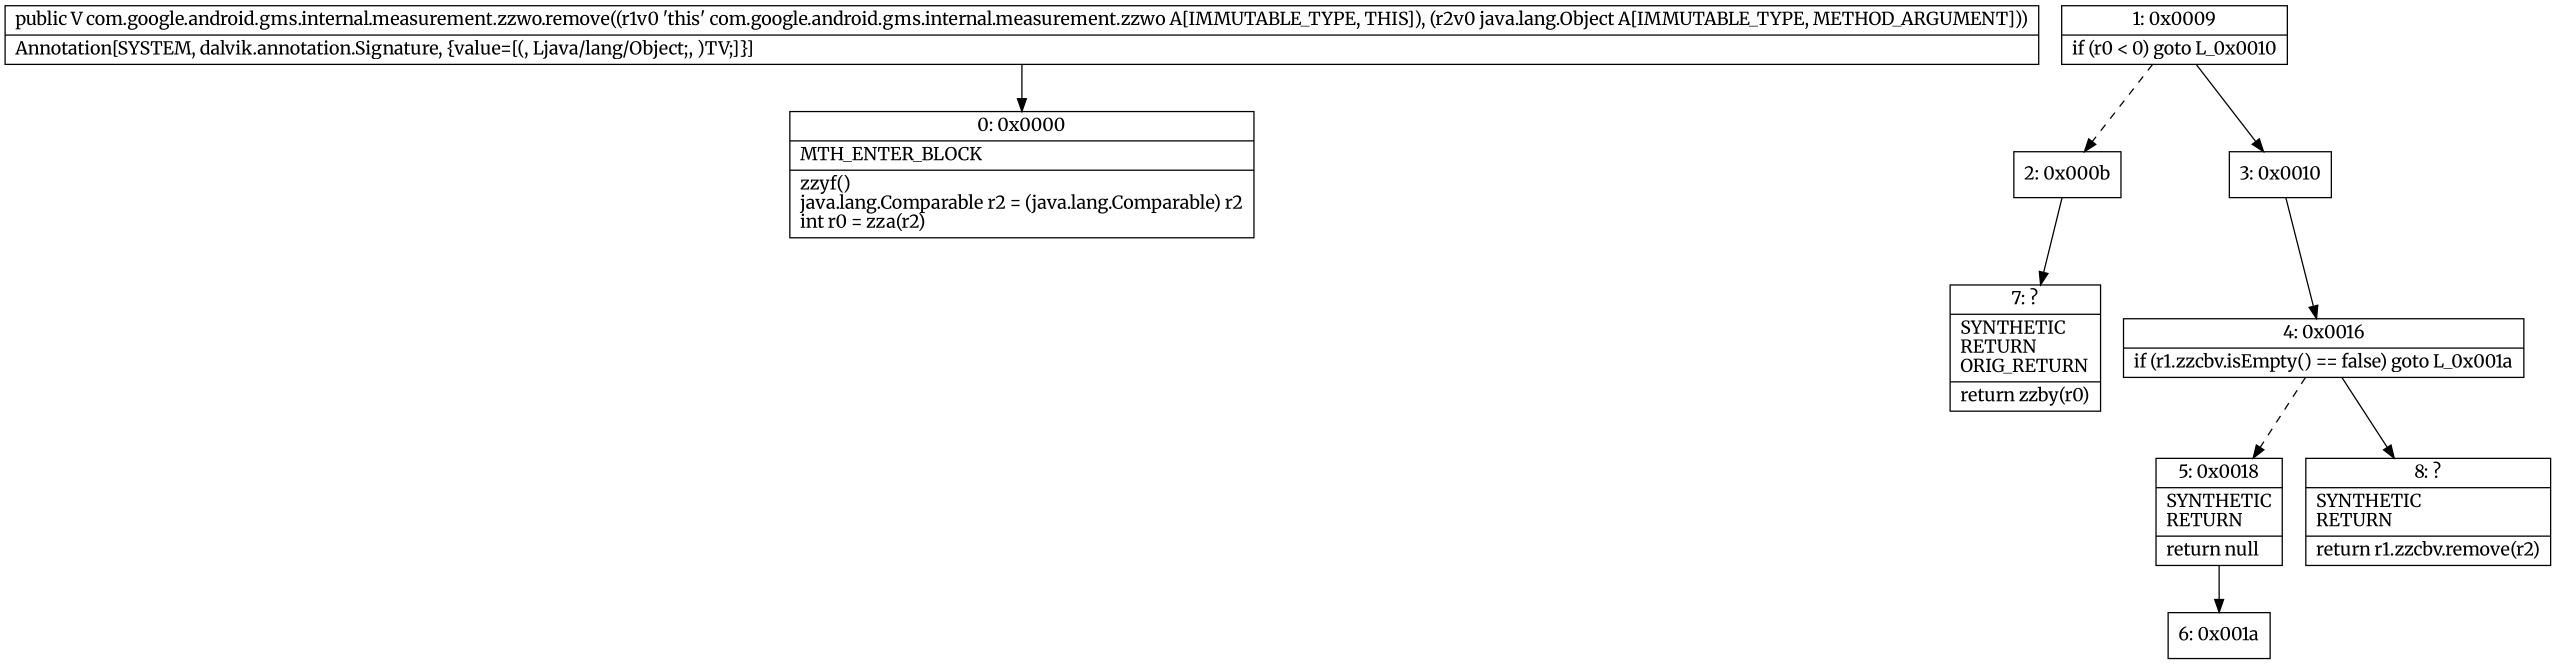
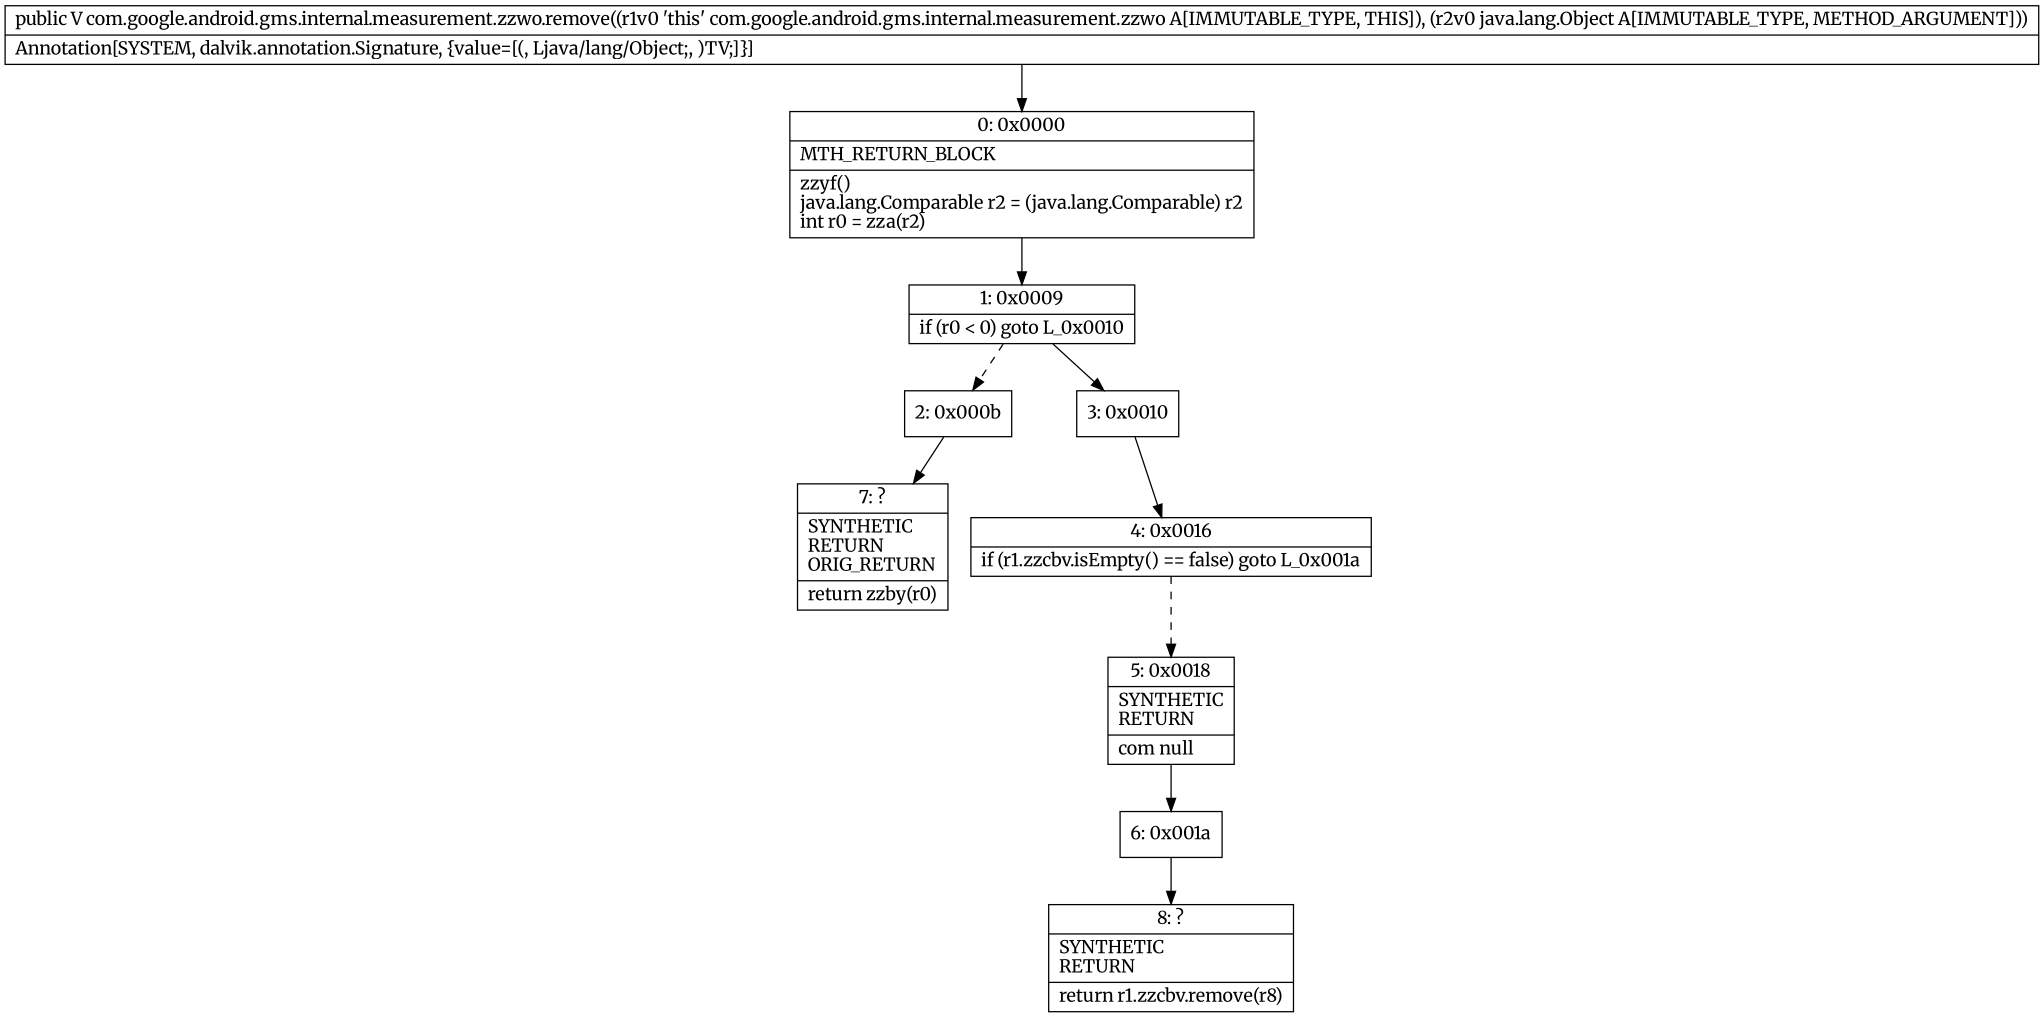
(891, 155) -> (898, 155)
none -> (1022, 255)
(2365, 412) -> (1171, 875)
(2213, 550) -> (1156, 749)
(2428, 550) -> (1171, 996)
